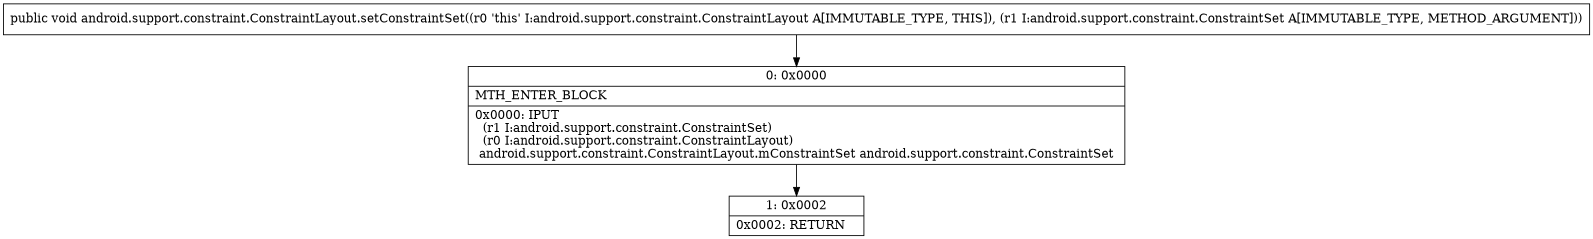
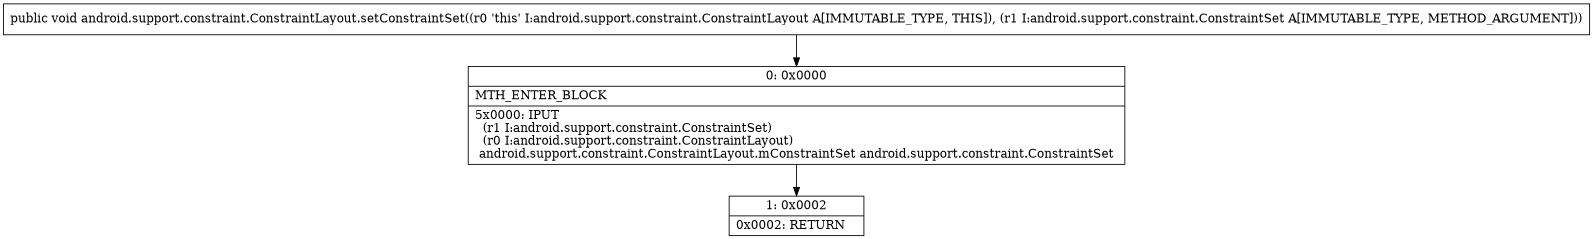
(521, 115) -> (521, 115)
